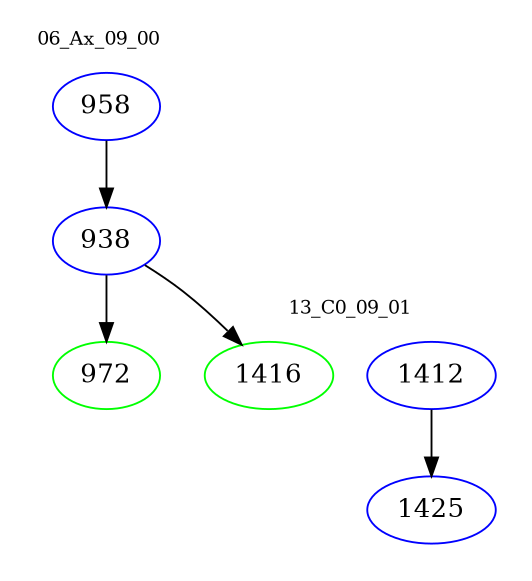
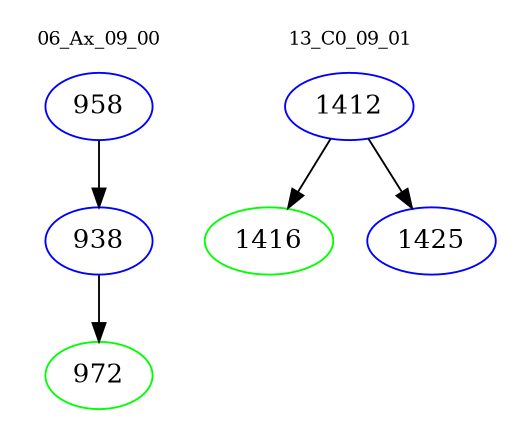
(202, 308) -> (314, 165)
